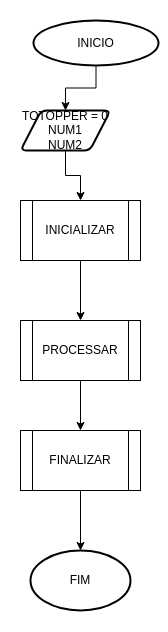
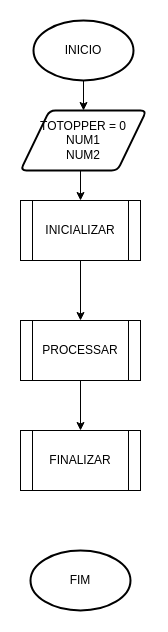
(96, 43) -> (84, 51)
(66, 131) -> (84, 141)
(81, 517) -> none
